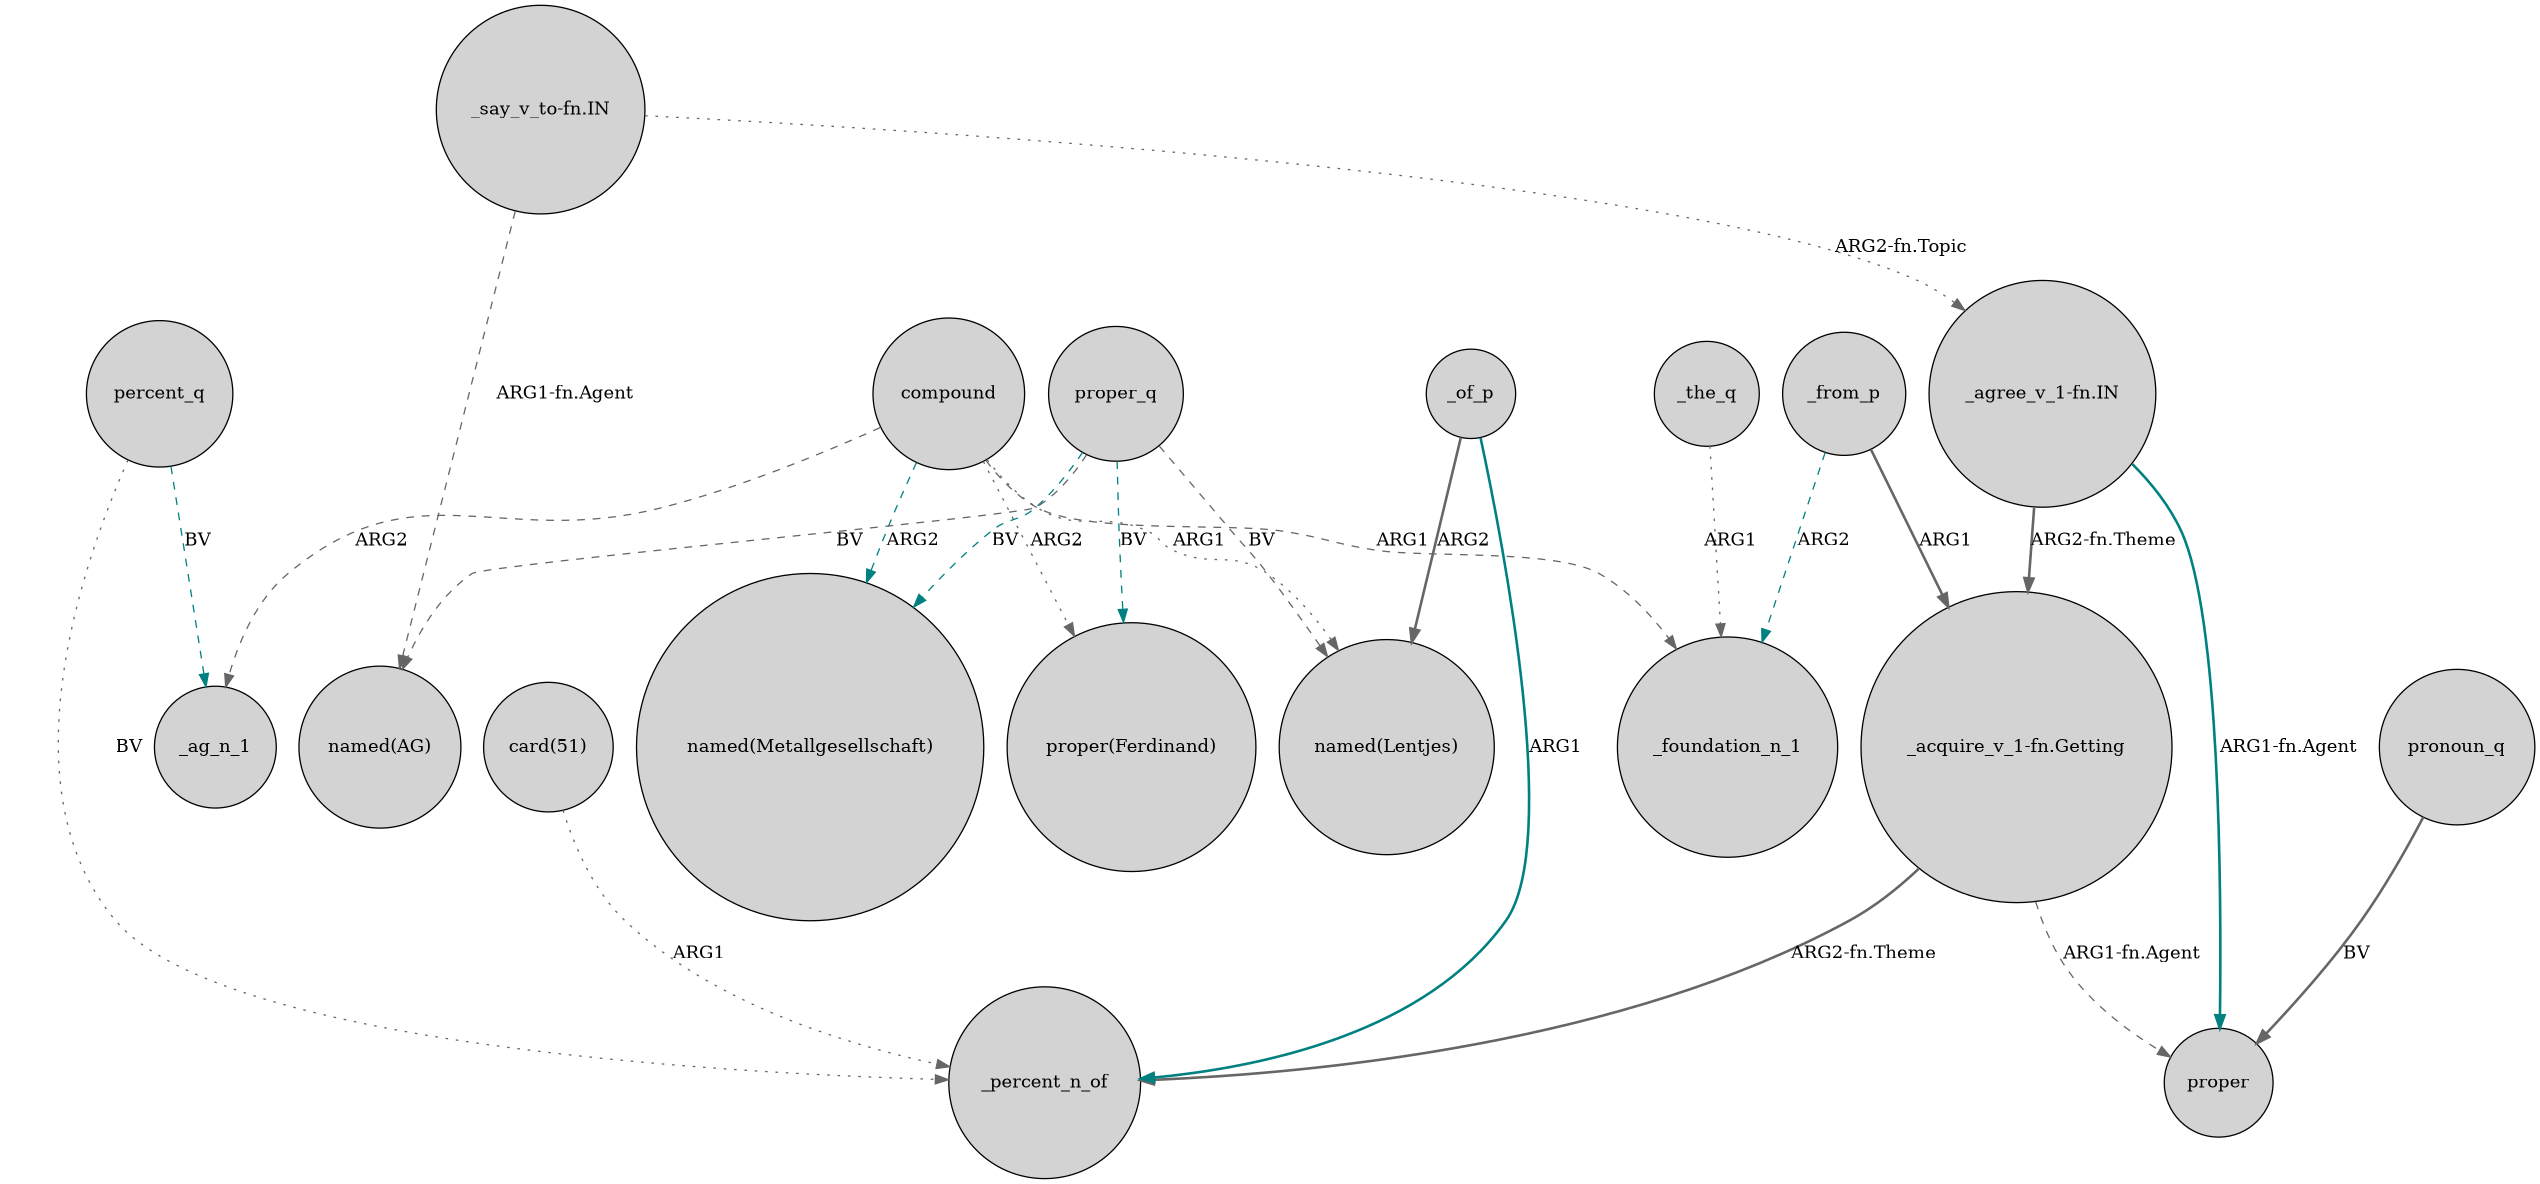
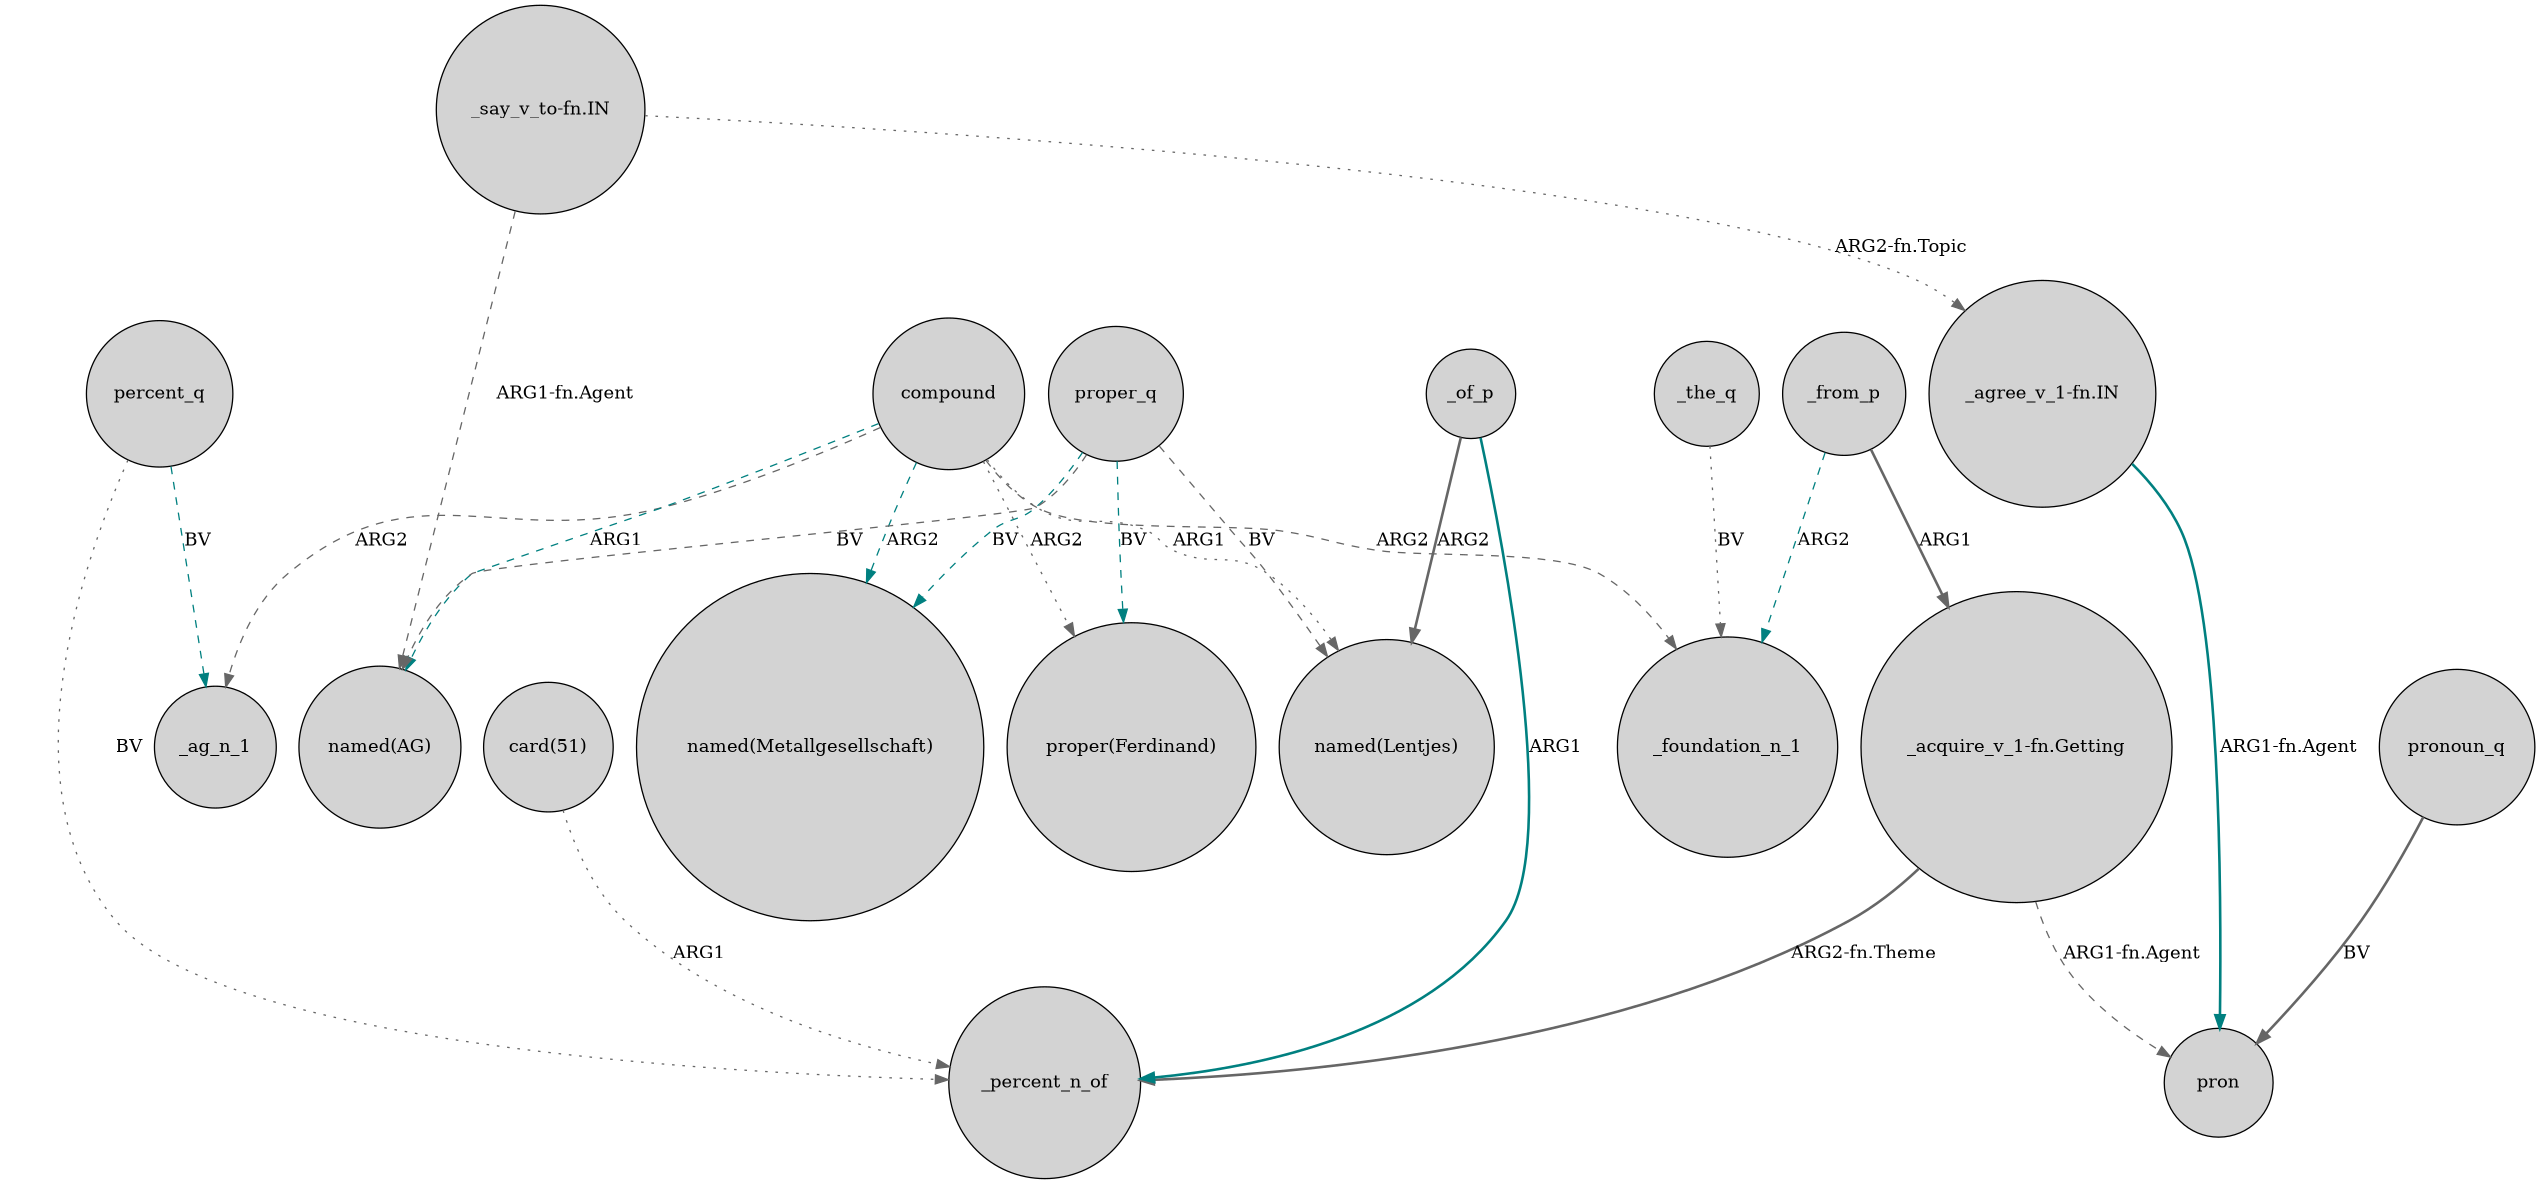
none -> (602, 528)
(1403, 541) -> (1403, 541)
(1731, 541) -> (1731, 541)
(2032, 543) -> none
(2219, 1083) -> (2219, 1083)
